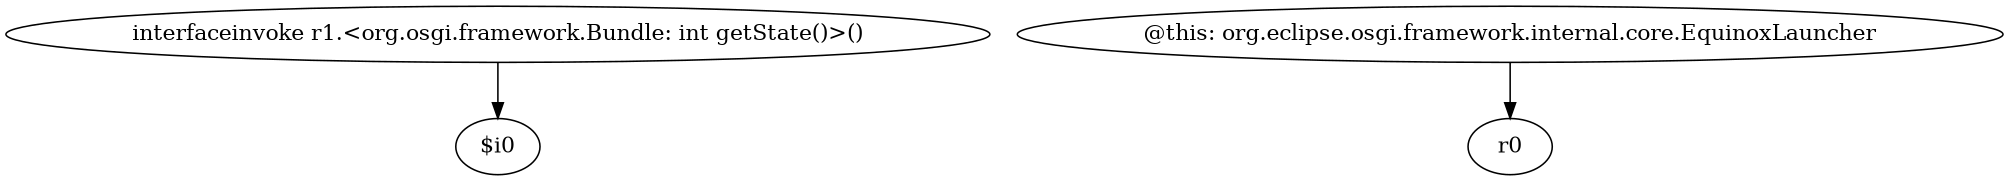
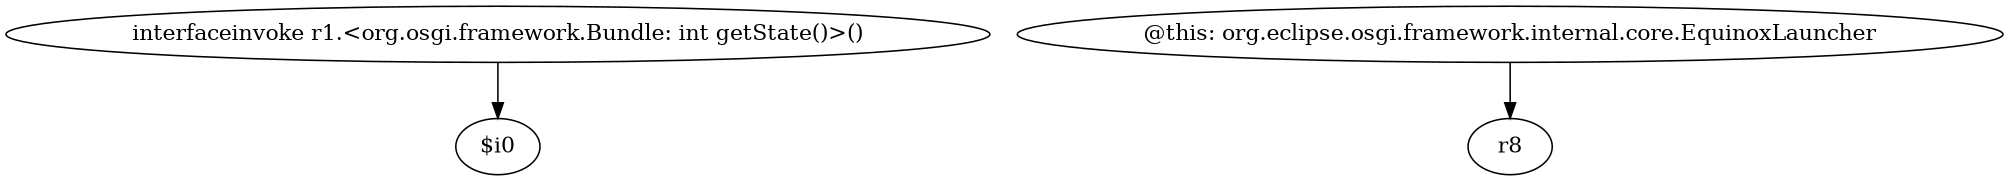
(1510, 147) -> (1510, 147)
